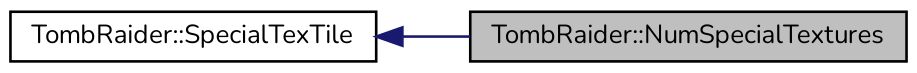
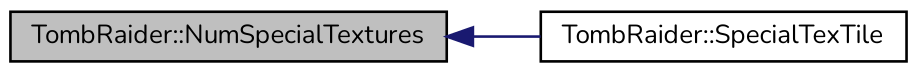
(437, 37) -> (507, 37)
